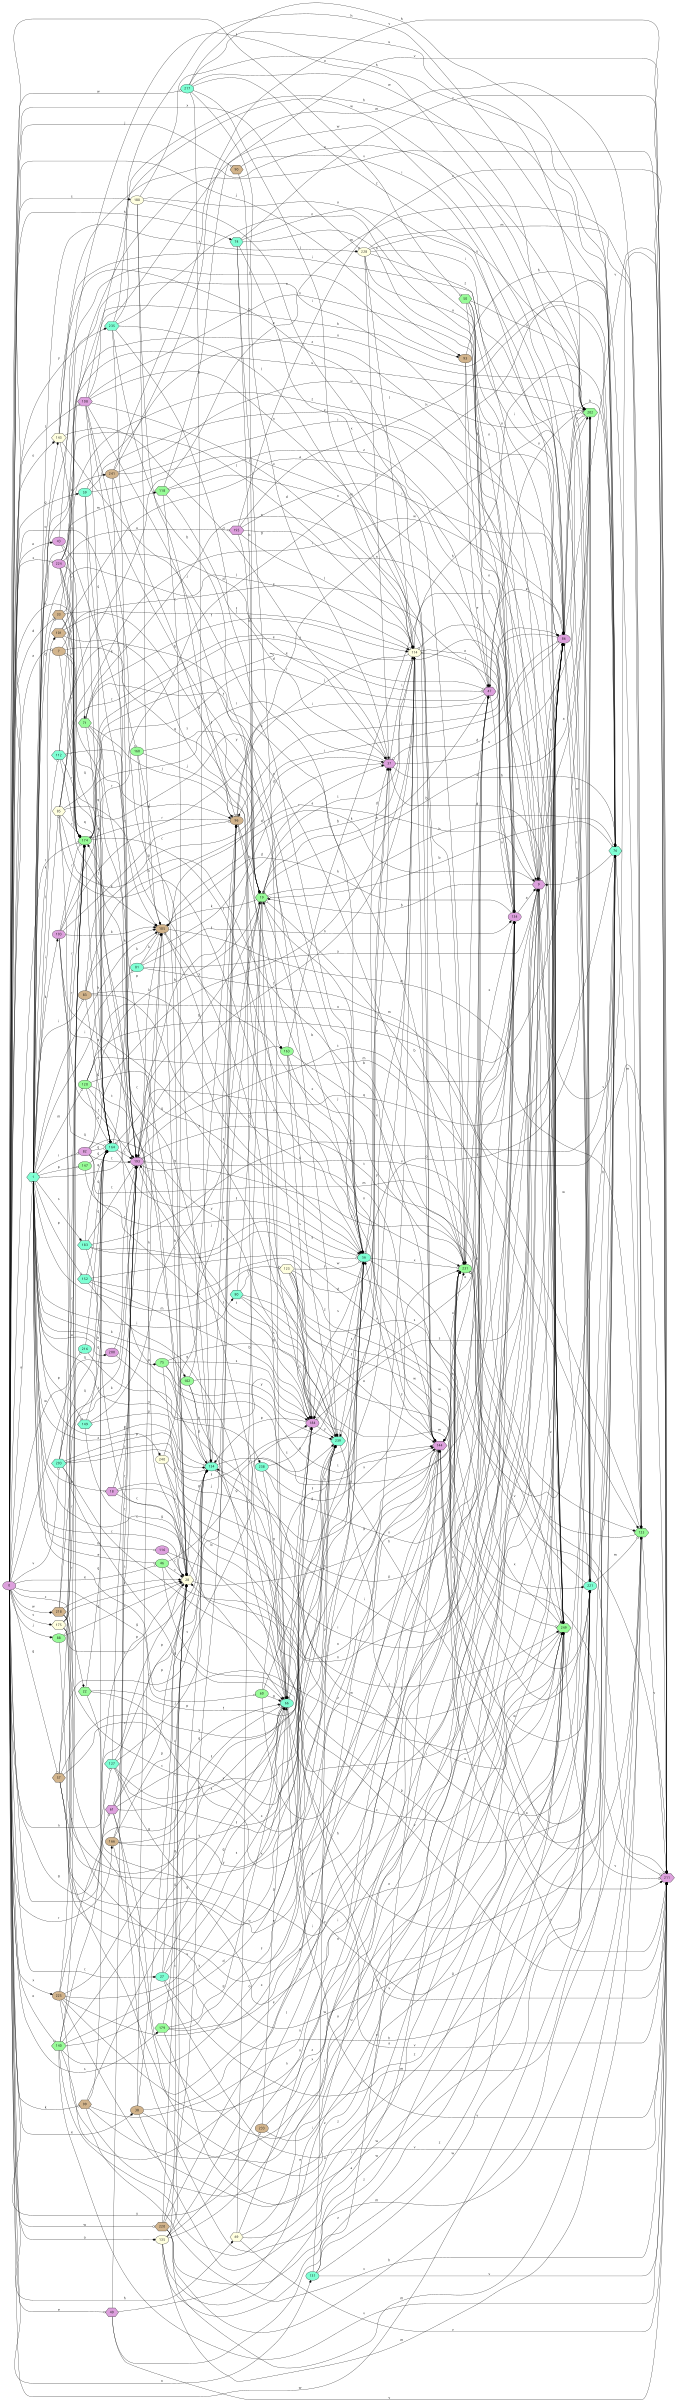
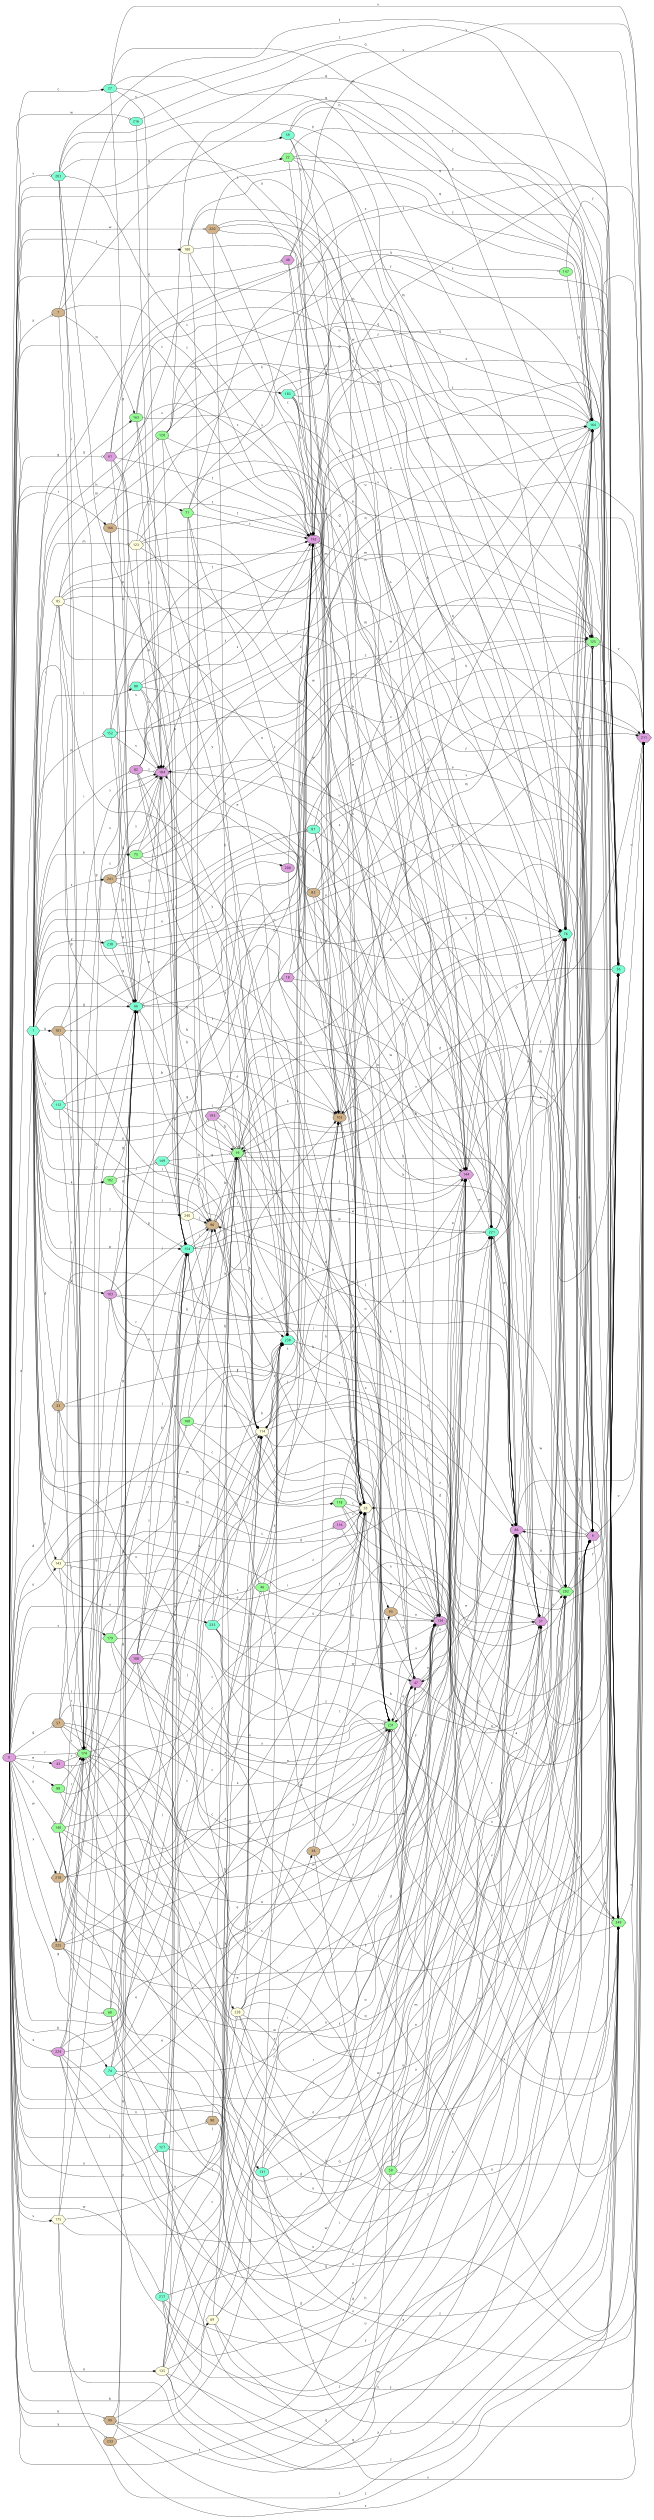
(69, 887) -> (97, 1525)
(125, 1464) -> (302, 273)
